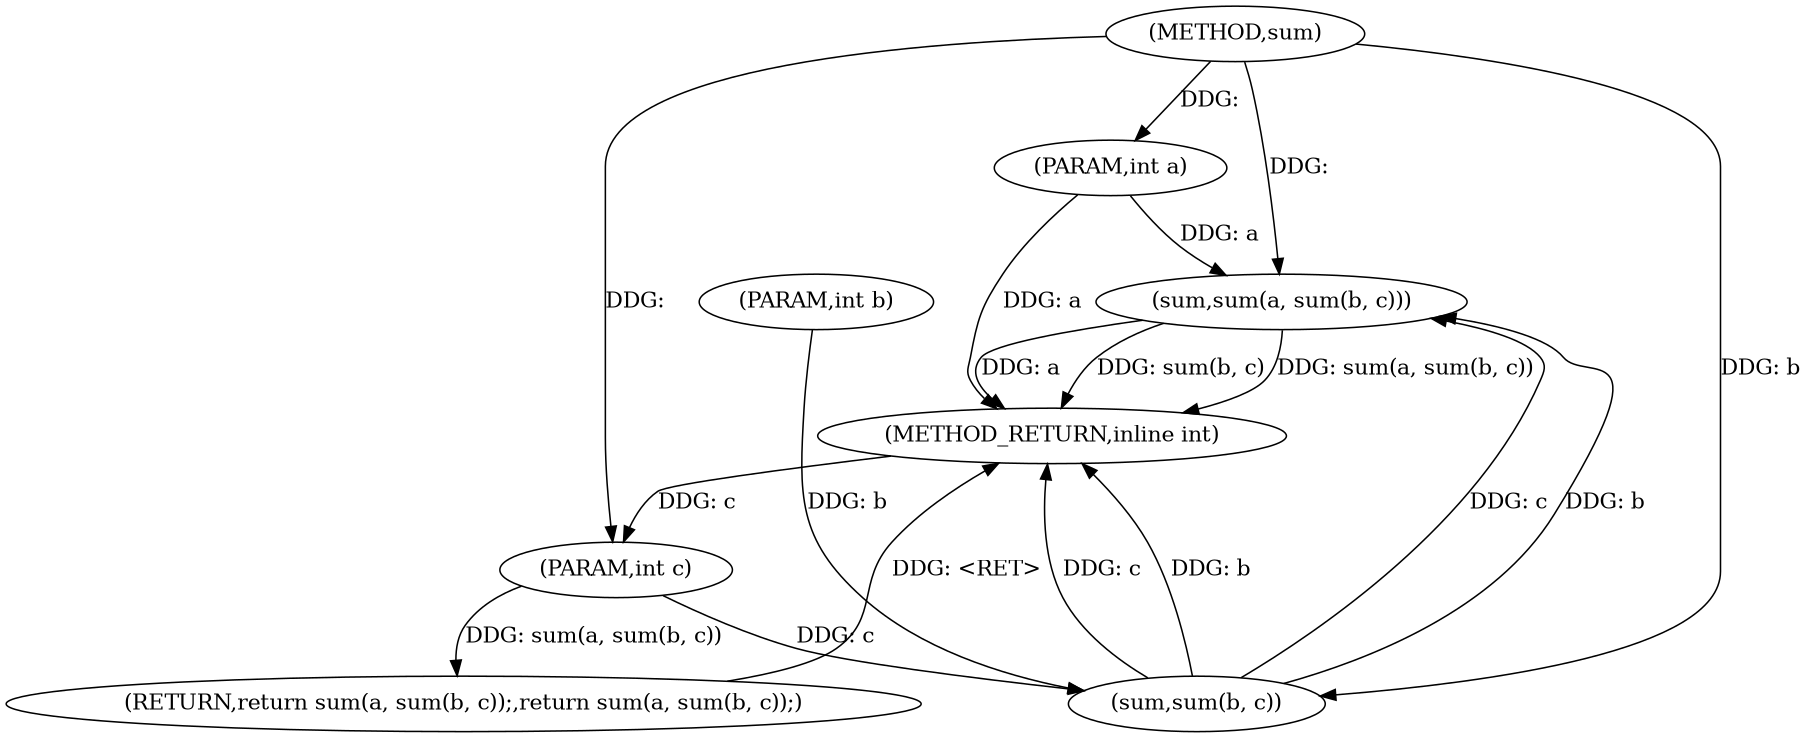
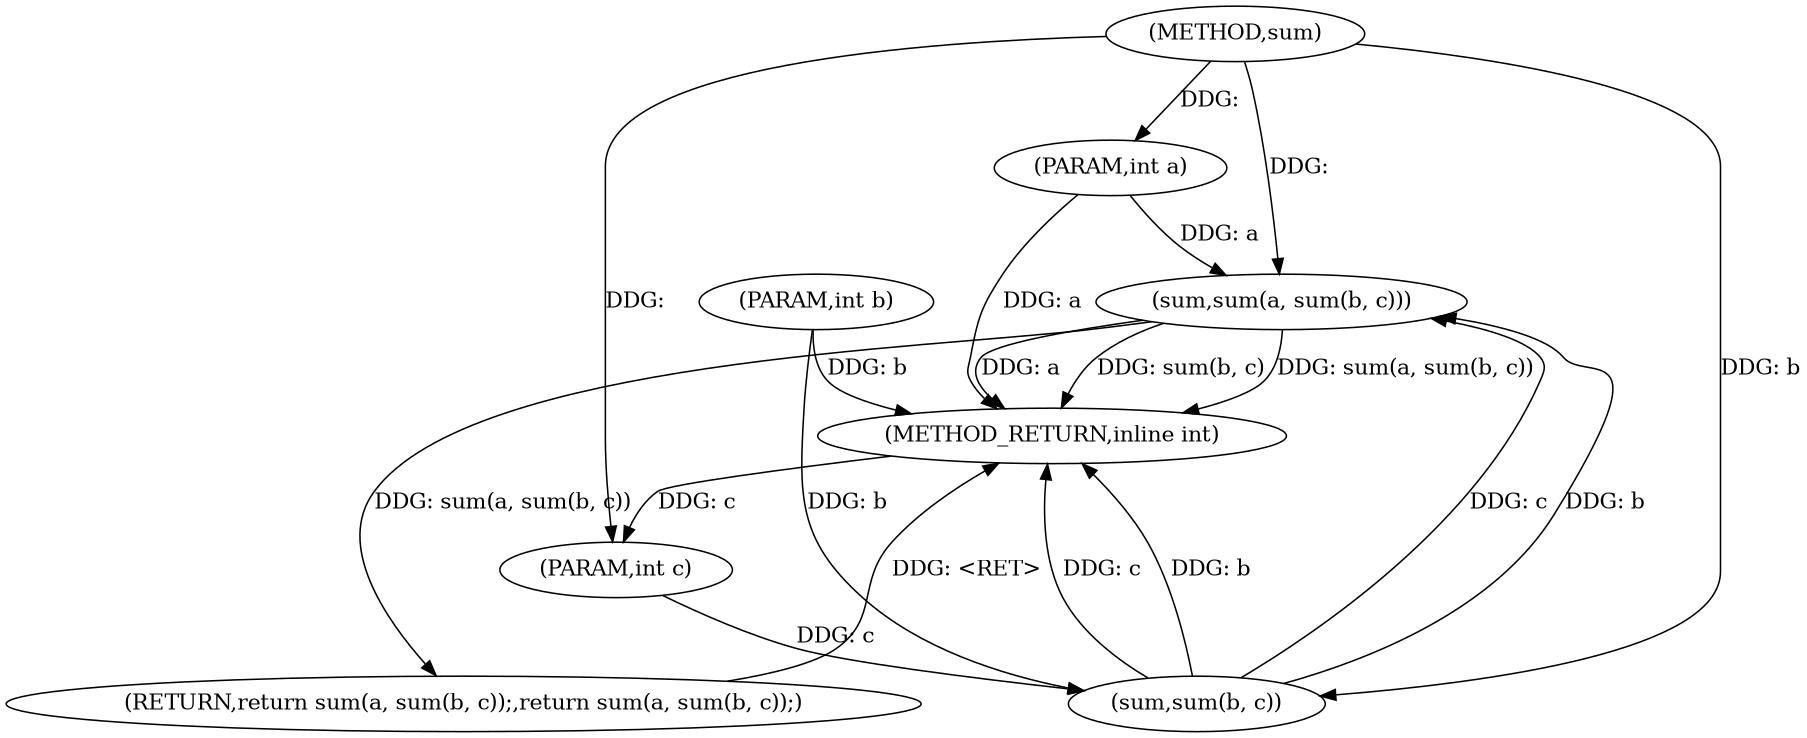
none -> (836, 387)
(476, 613) -> (654, 378)
